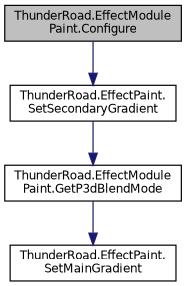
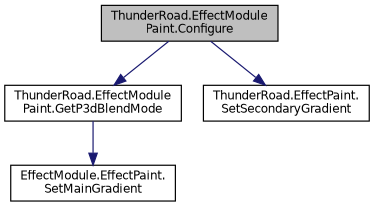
(93, 137) -> (146, 59)
(93, 263) -> (93, 183)
